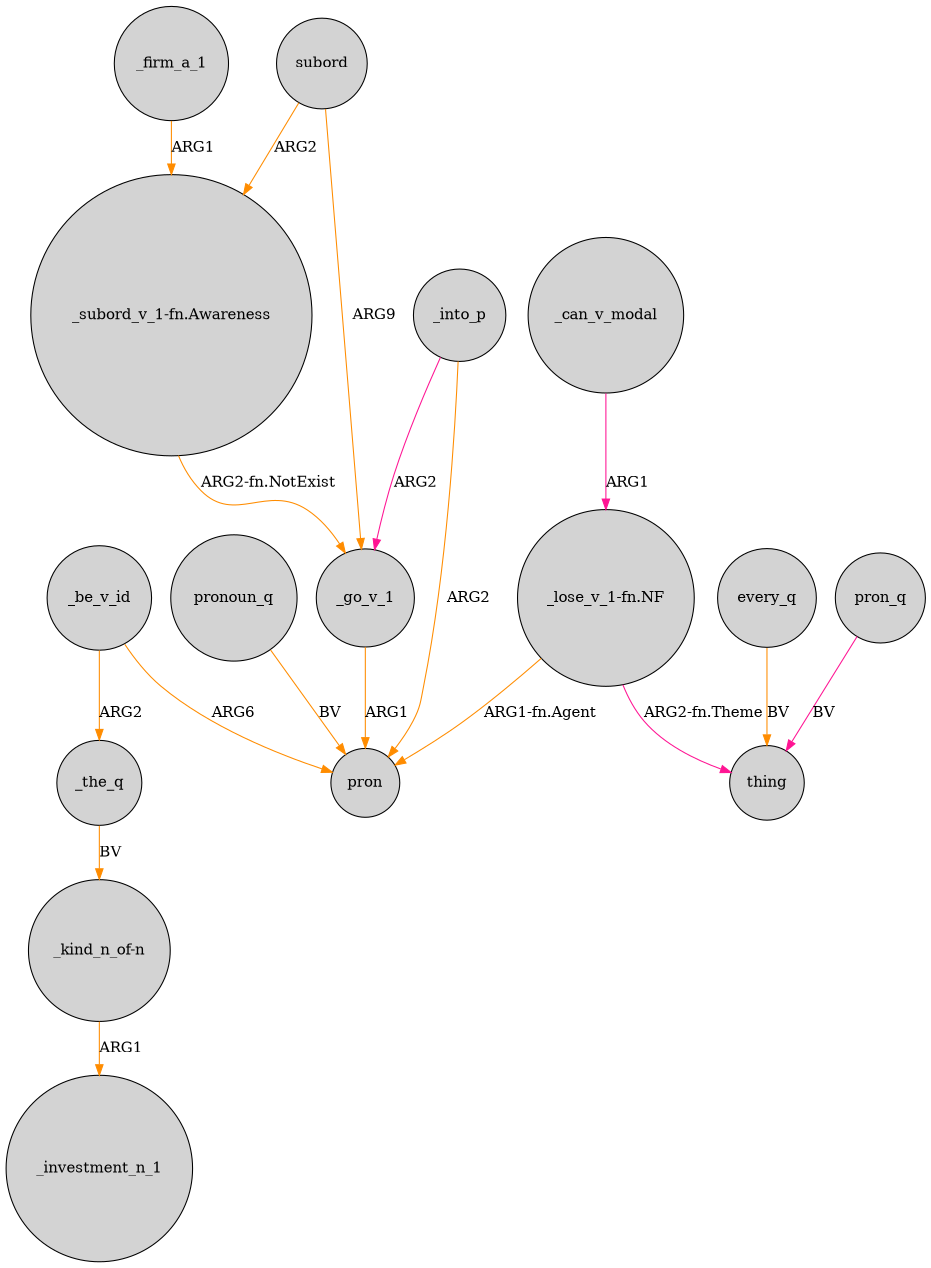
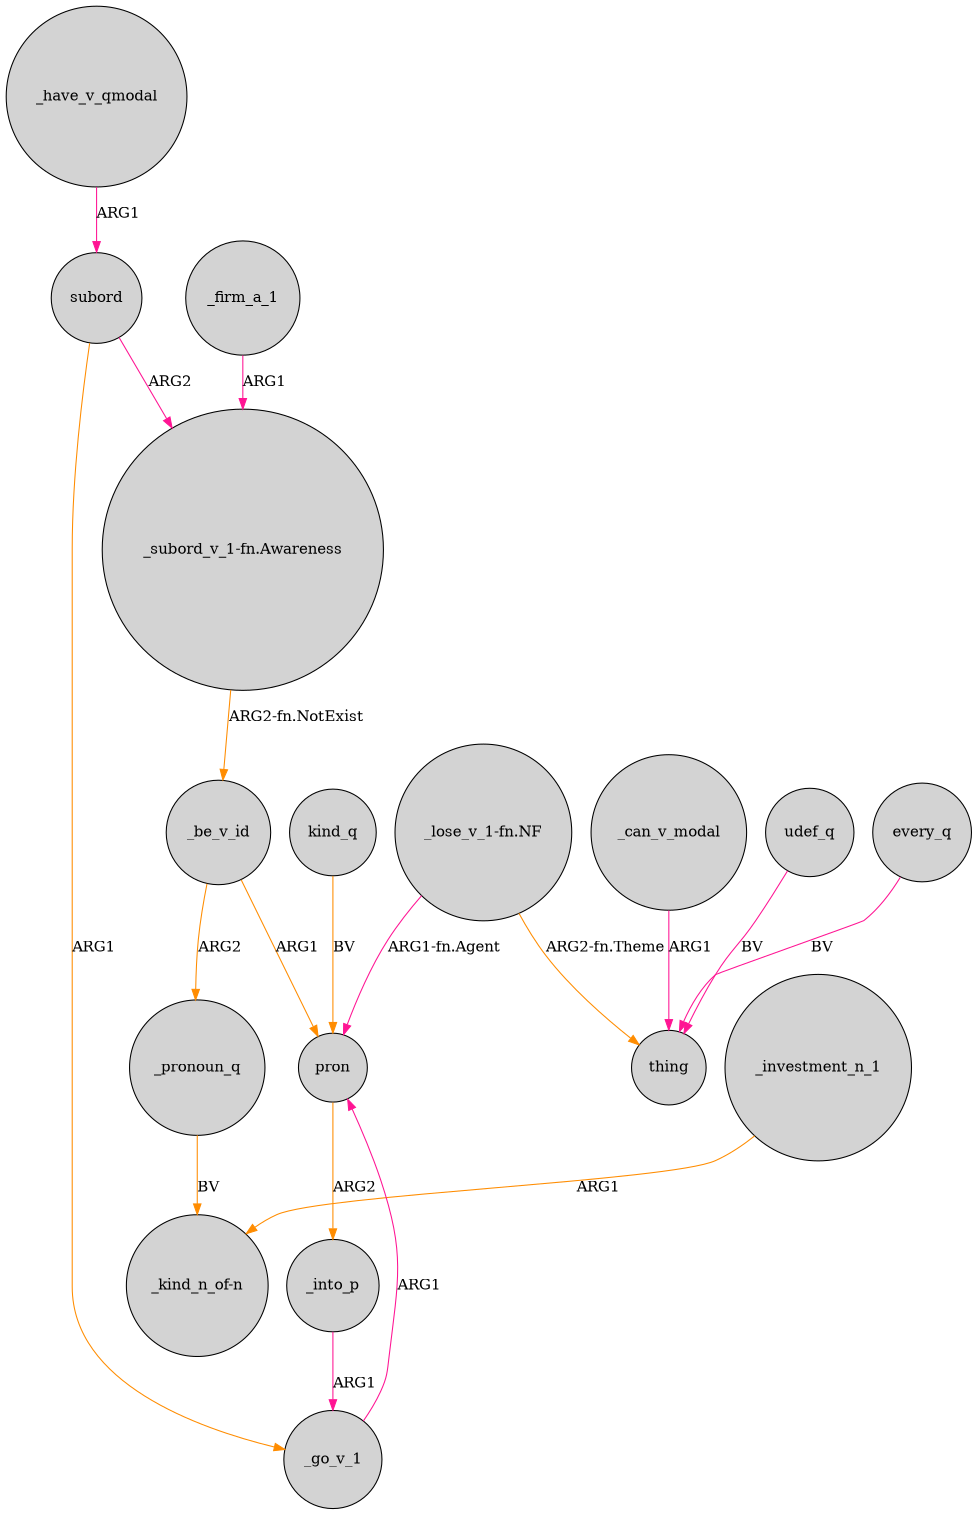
none -> (97, 97)
(171, 142) -> (243, 377)
(274, 144) -> (143, 378)
(374, 315) -> (94, 948)
(606, 446) -> (669, 965)
(416, 483) -> (355, 1384)
(256, 503) -> (227, 730)
(443, 559) -> (333, 1165)
(234, 598) -> (333, 832)
(880, 598) -> (810, 832)
(767, 691) -> (790, 948)
(365, 692) -> (398, 1264)
(233, 713) -> (297, 948)
(475, 713) -> (378, 956)
(662, 738) -> (568, 981)
(99, 783) -> (197, 1068)
(99, 1043) -> (507, 1187)
